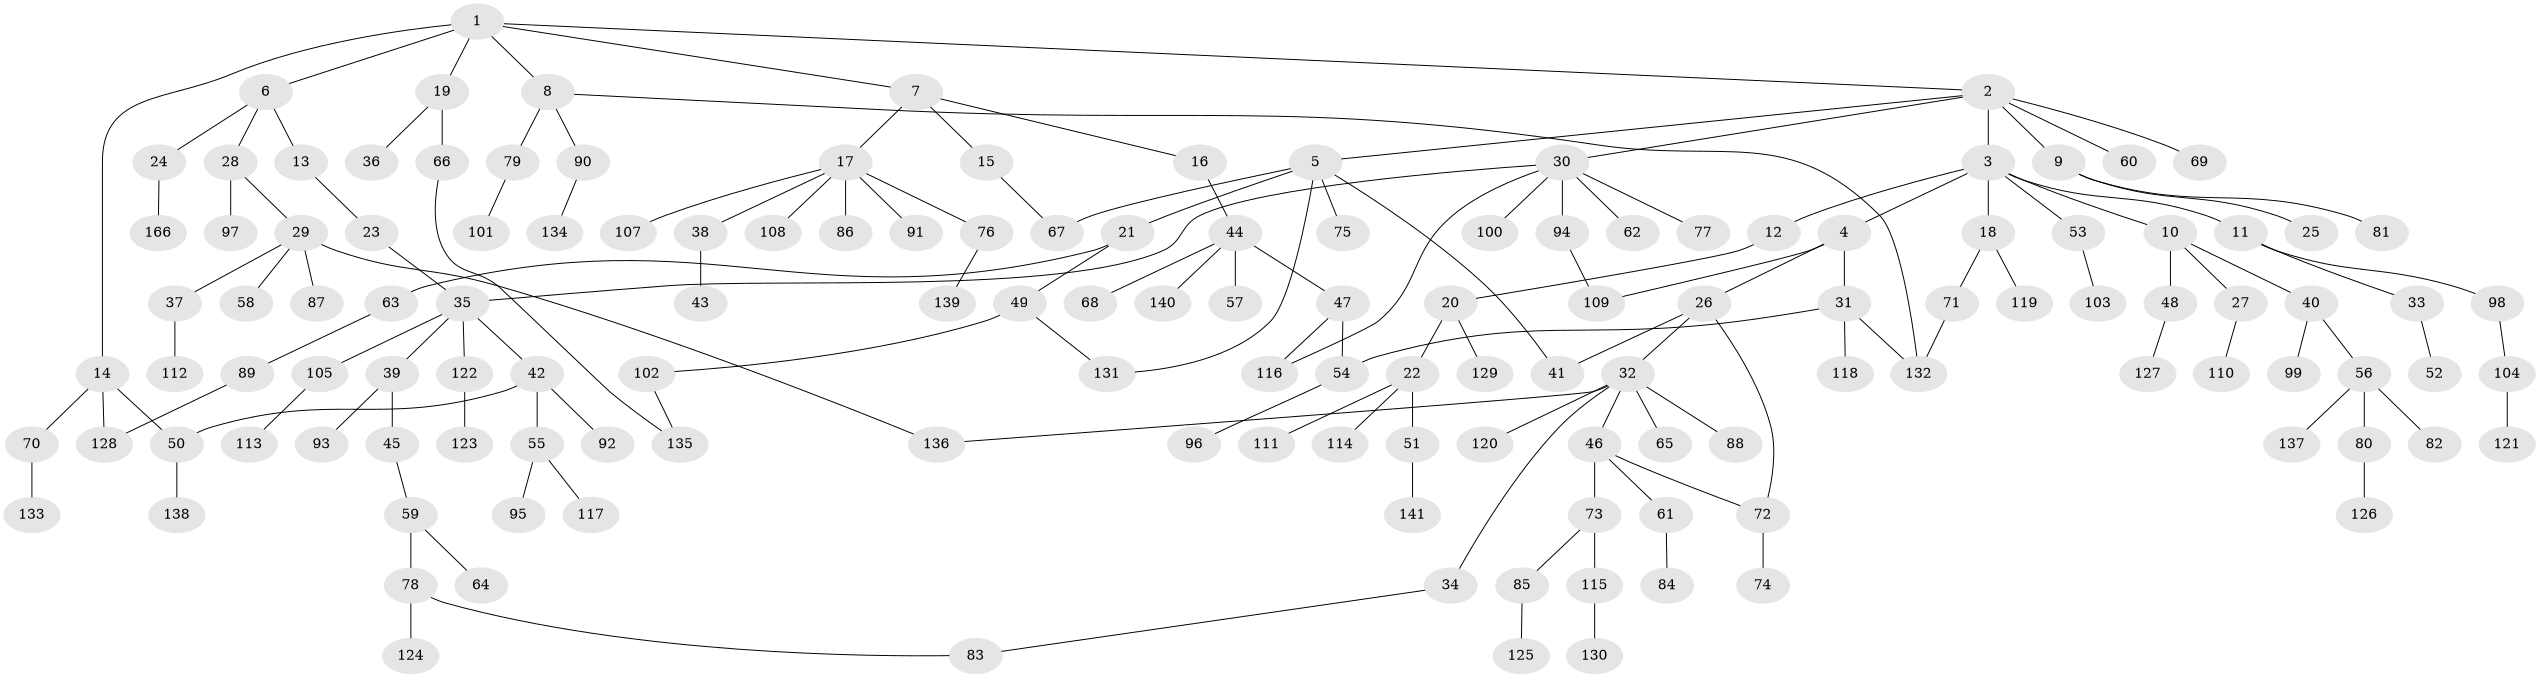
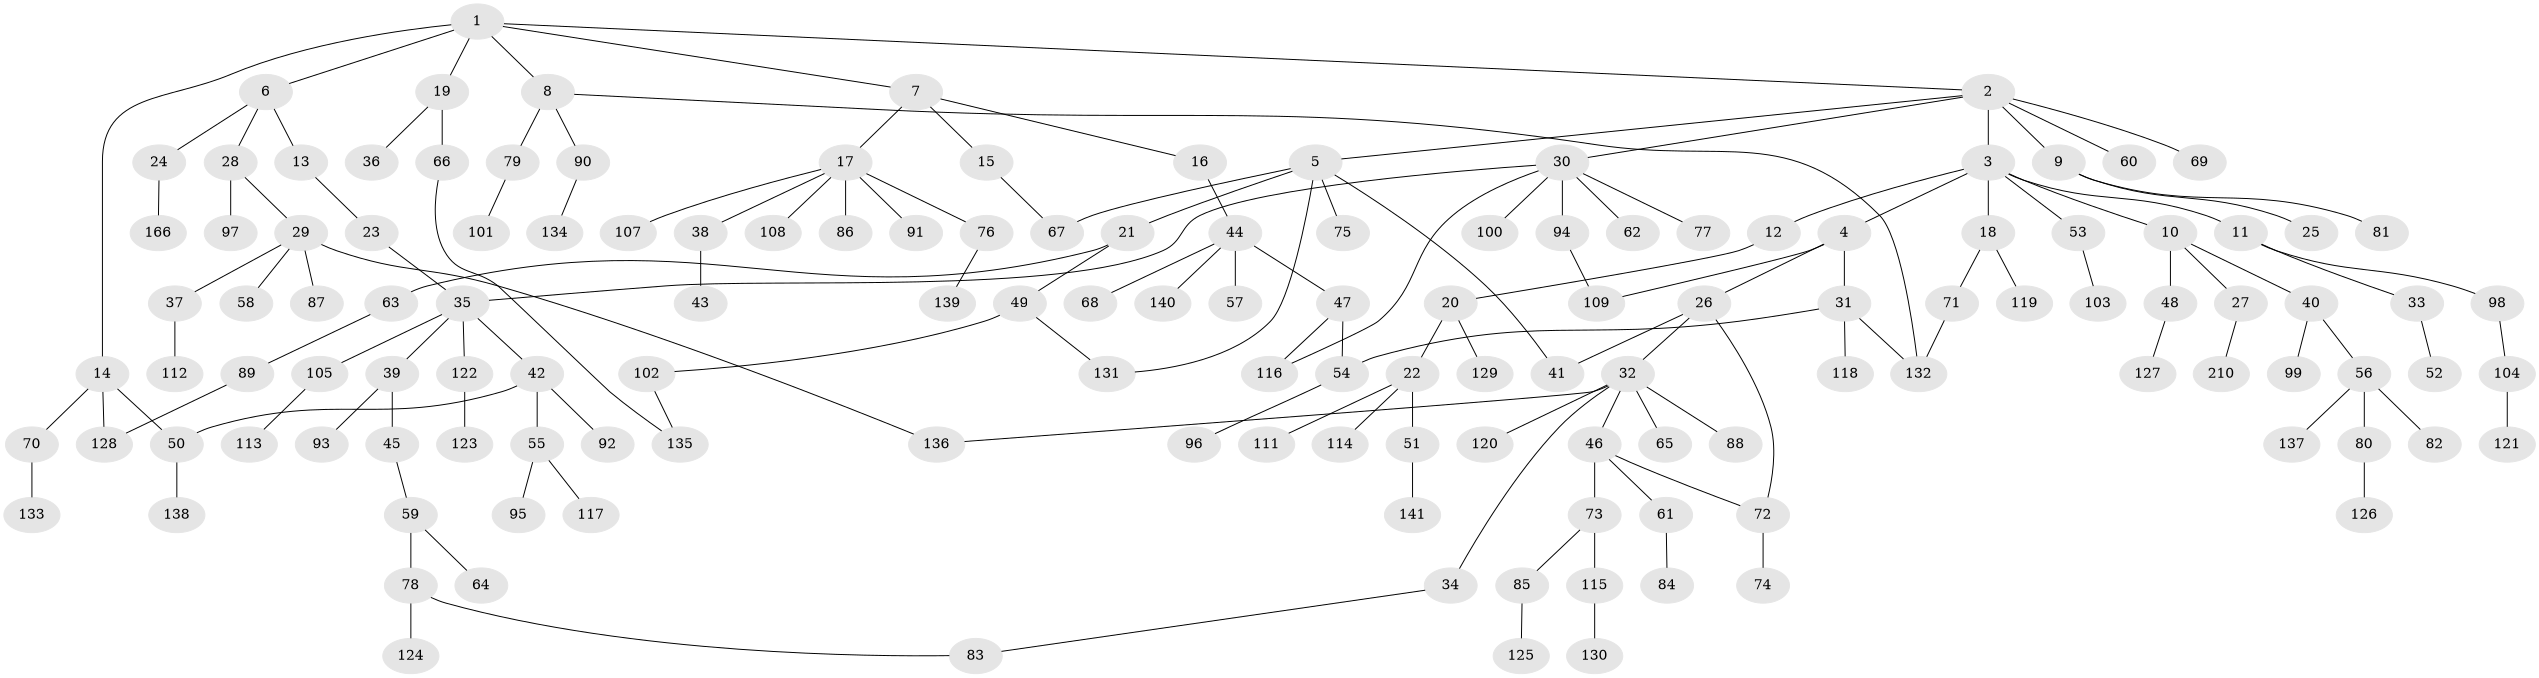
(2221, 374) -> (2221, 374)
